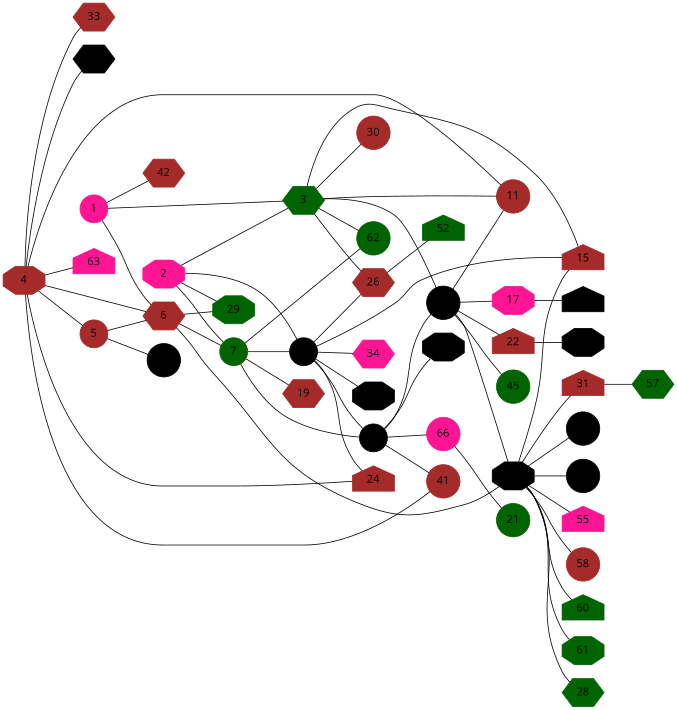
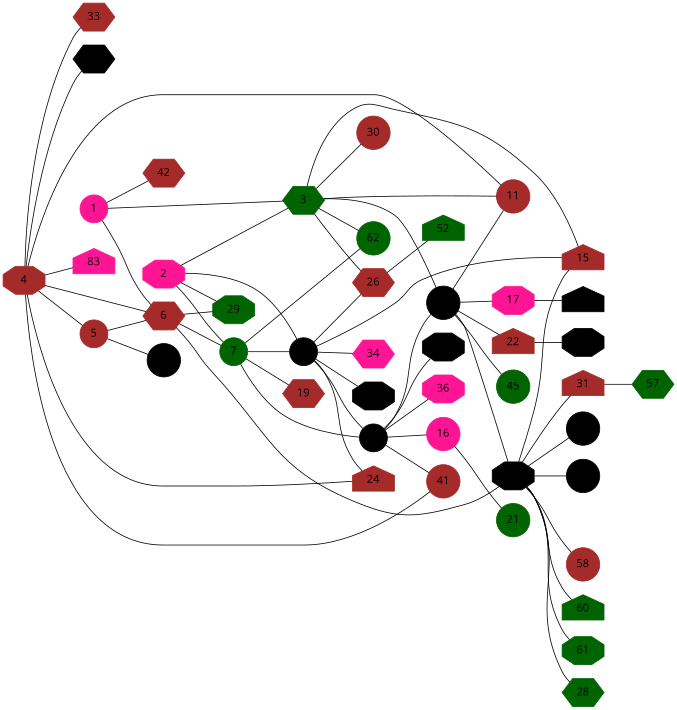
(94, 262) -> (94, 262)
none -> (443, 389)
(443, 434) -> (443, 434)
(583, 520) -> none
